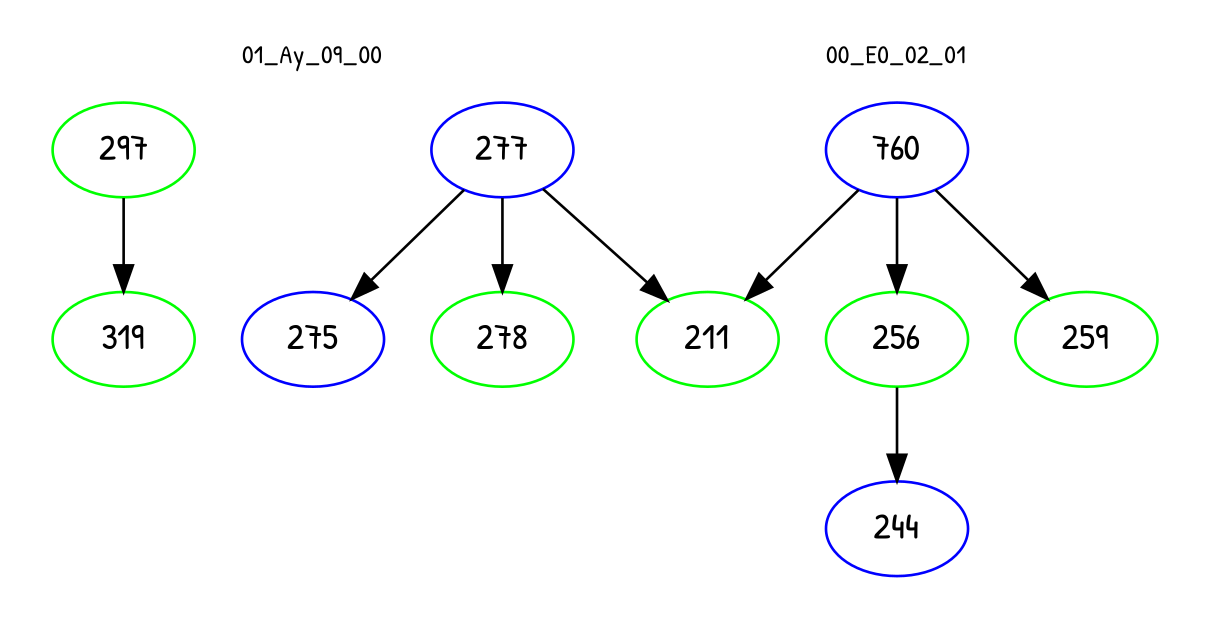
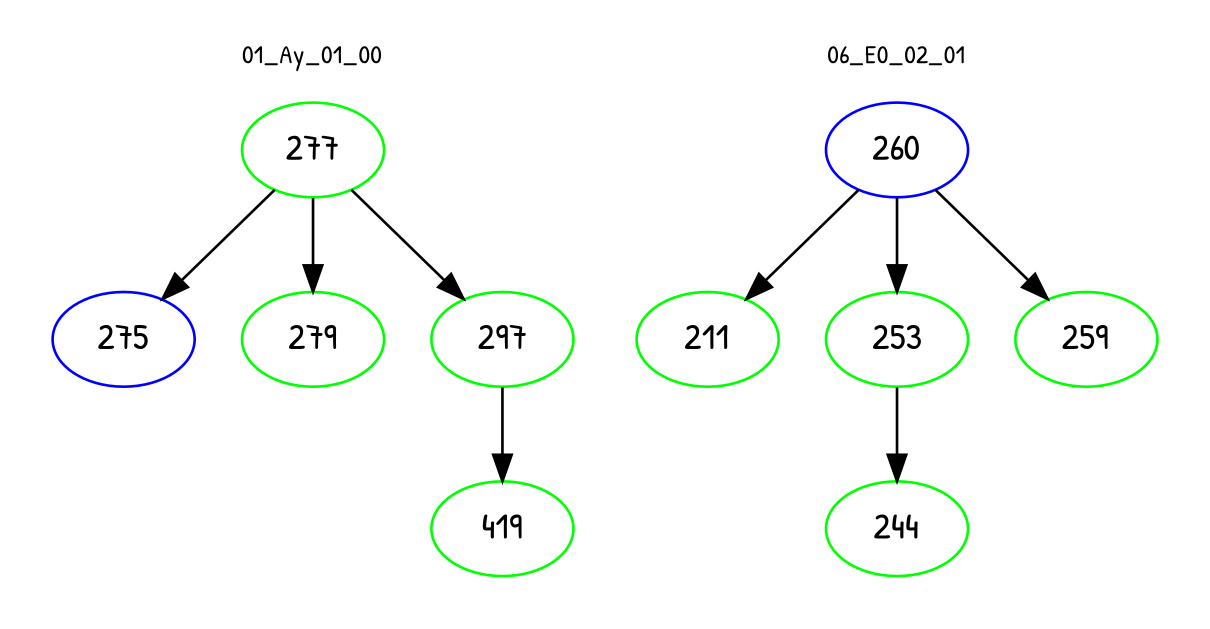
(313, 57) -> (313, 57)
(897, 57) -> (897, 57)
(502, 150) -> (313, 150)
(897, 150) -> (897, 150)
(577, 219) -> (398, 235)
(124, 339) -> (502, 529)
(502, 339) -> (313, 339)
(897, 339) -> (897, 339)
(897, 529) -> (897, 529)
